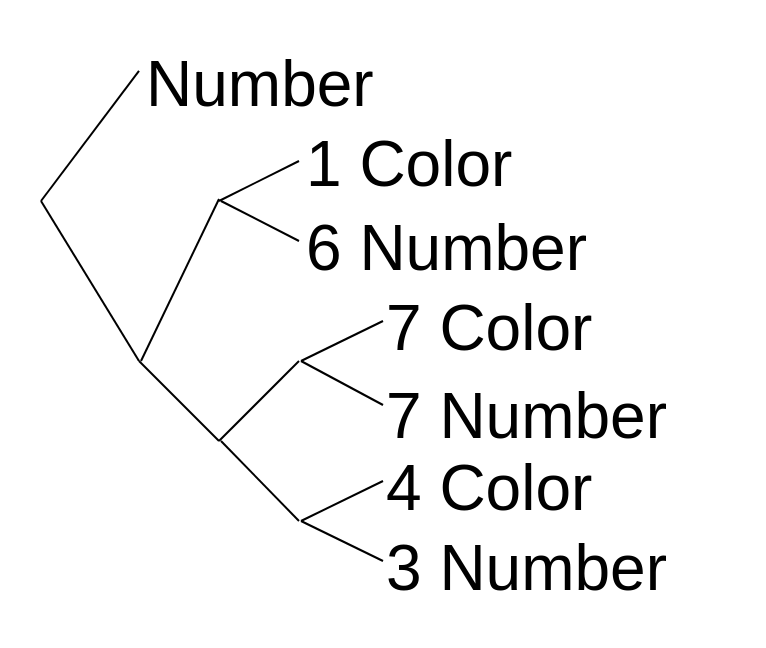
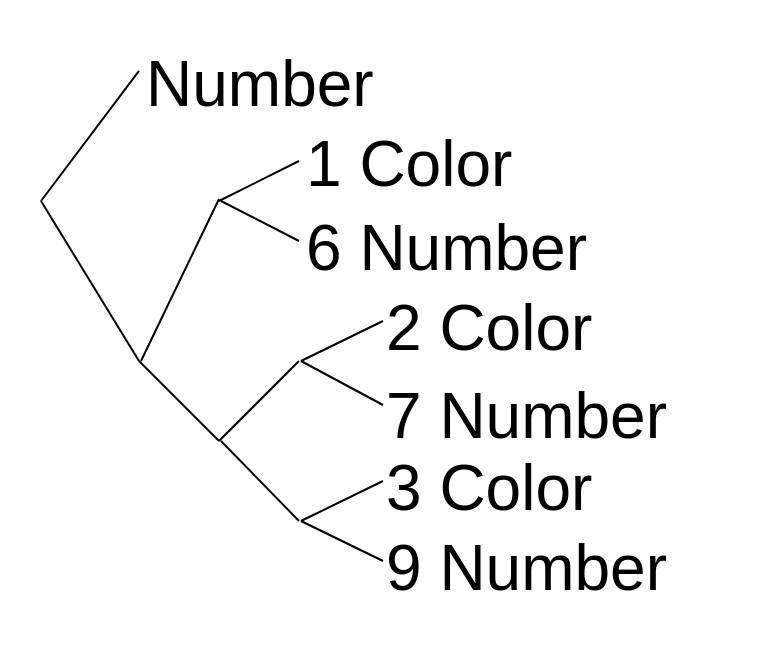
(428, 325) -> (428, 325)
(428, 485) -> (428, 485)
(438, 565) -> (438, 565)
